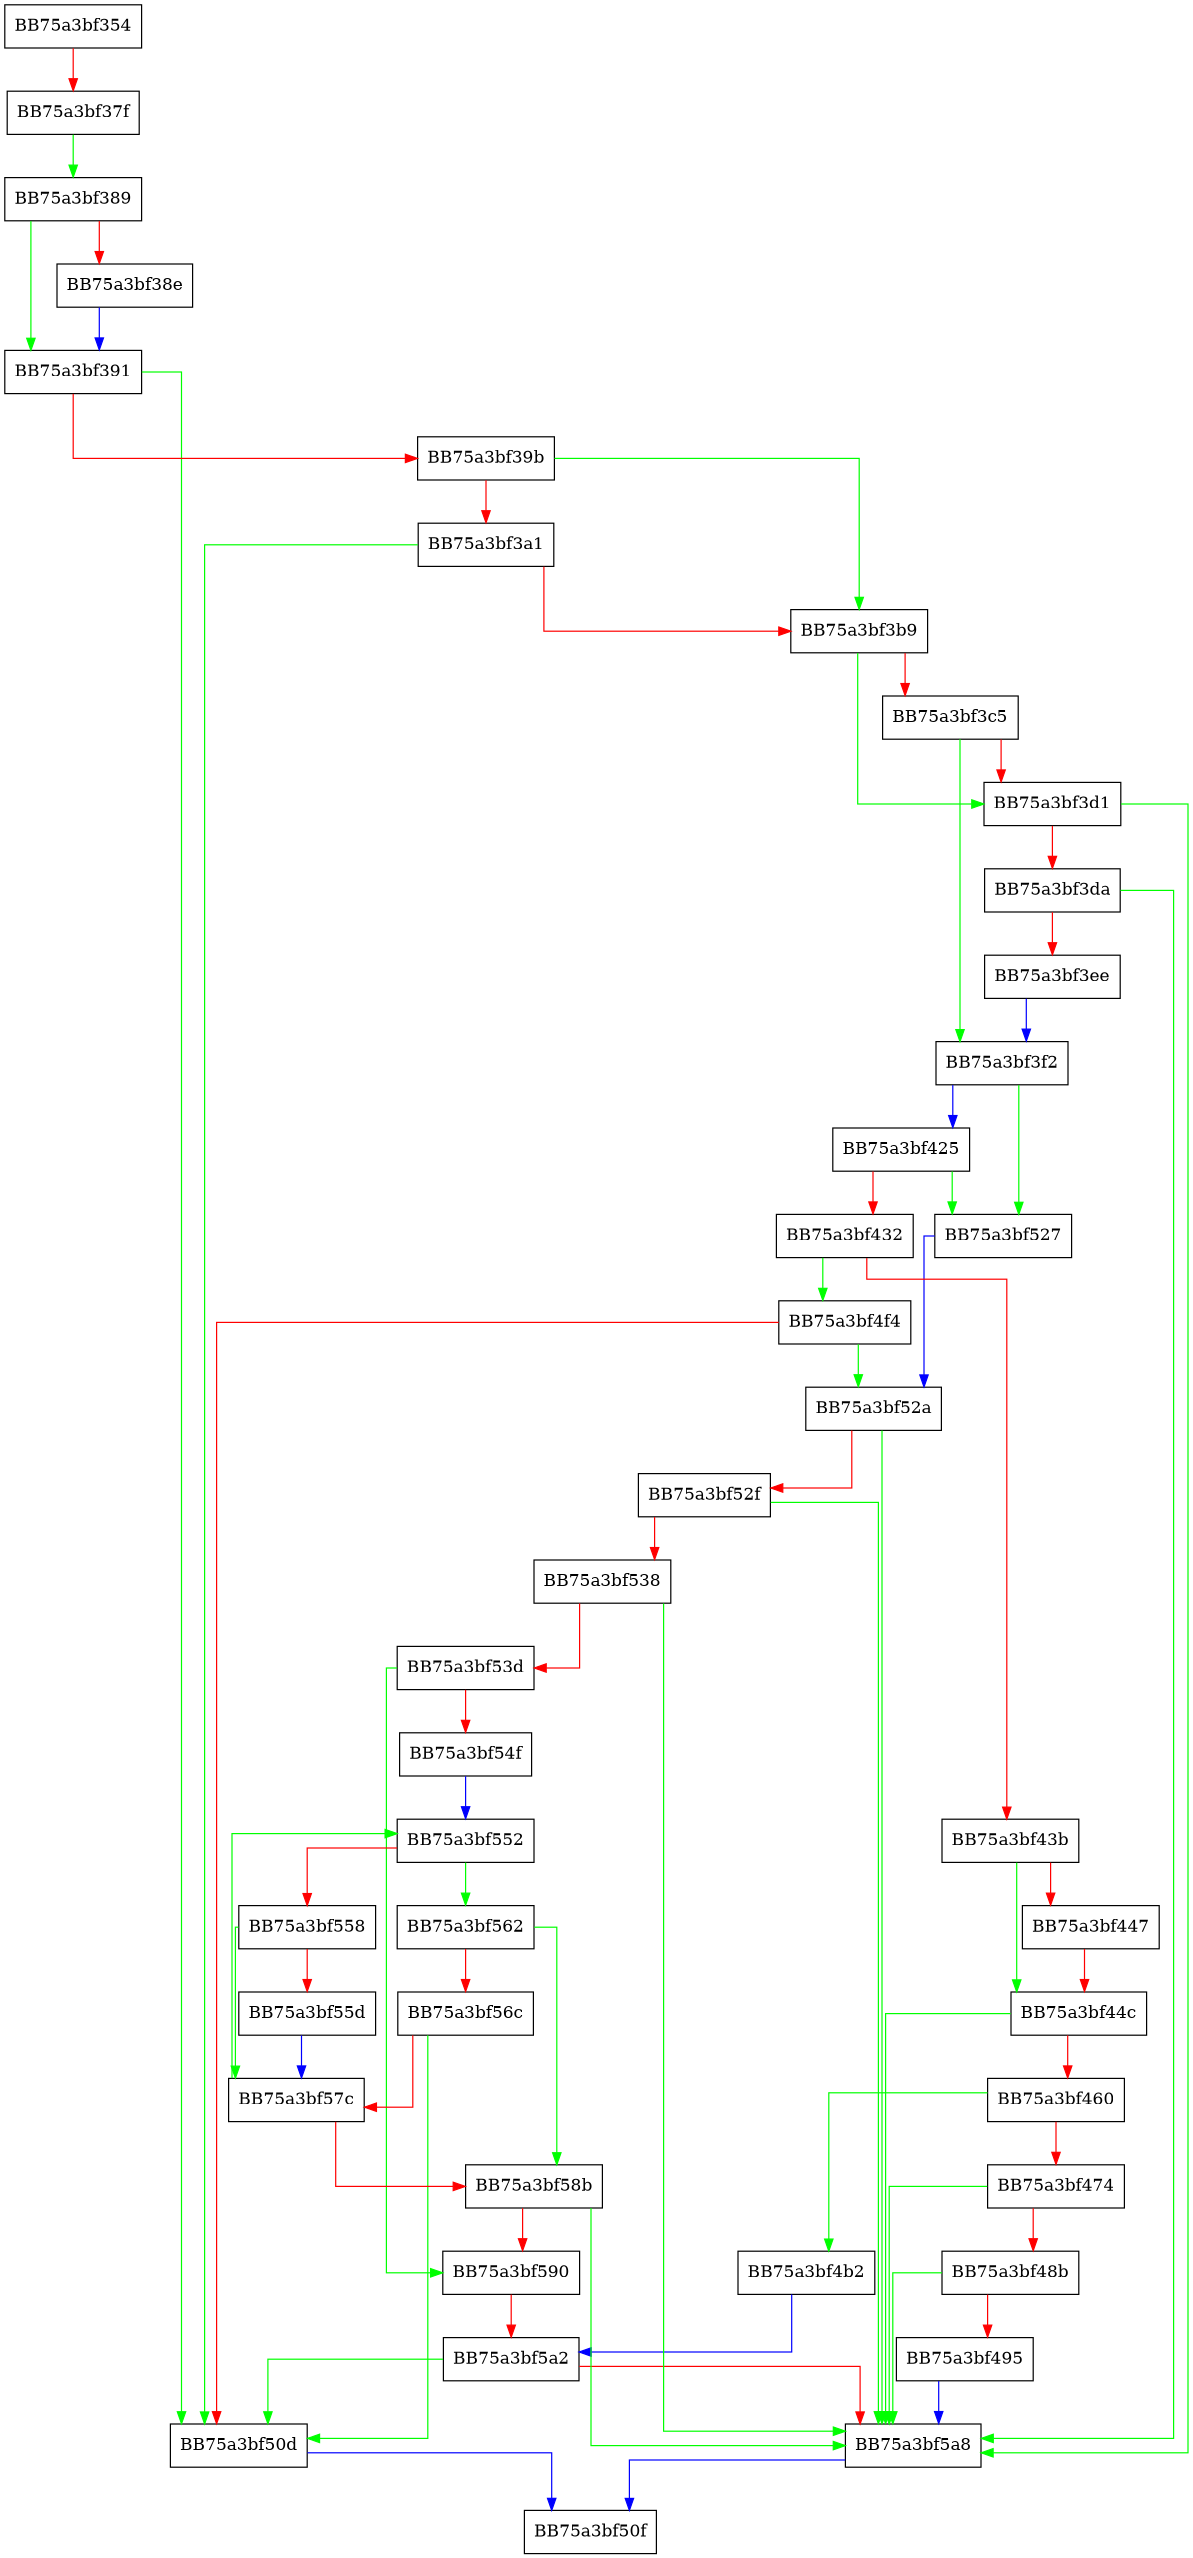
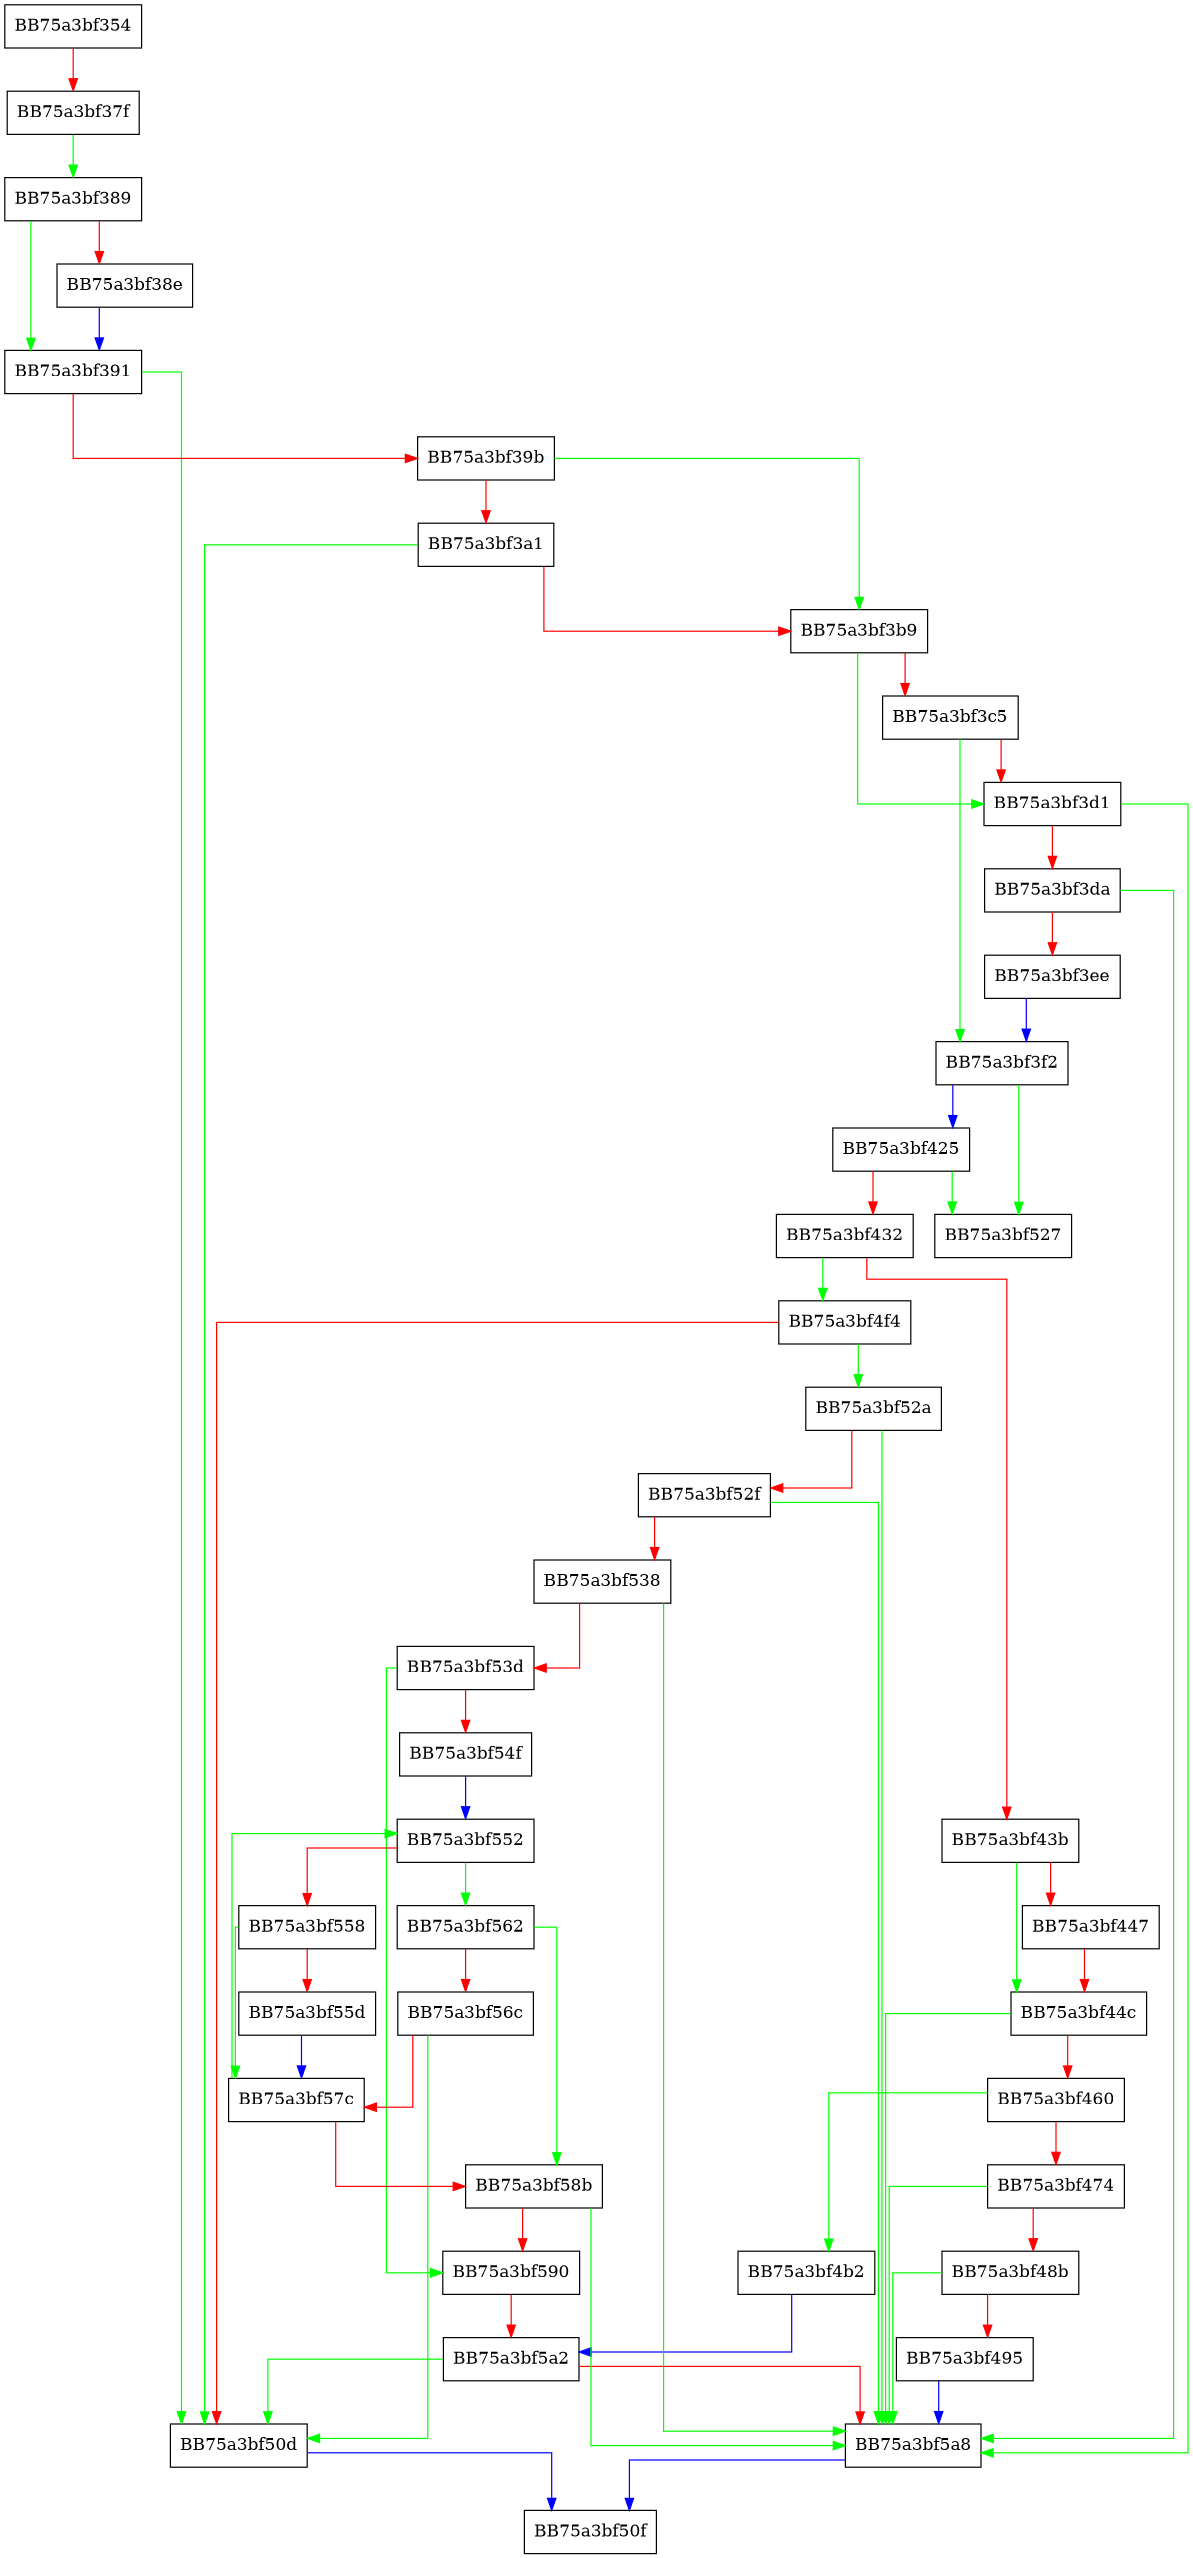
(924, 1300) -> none
